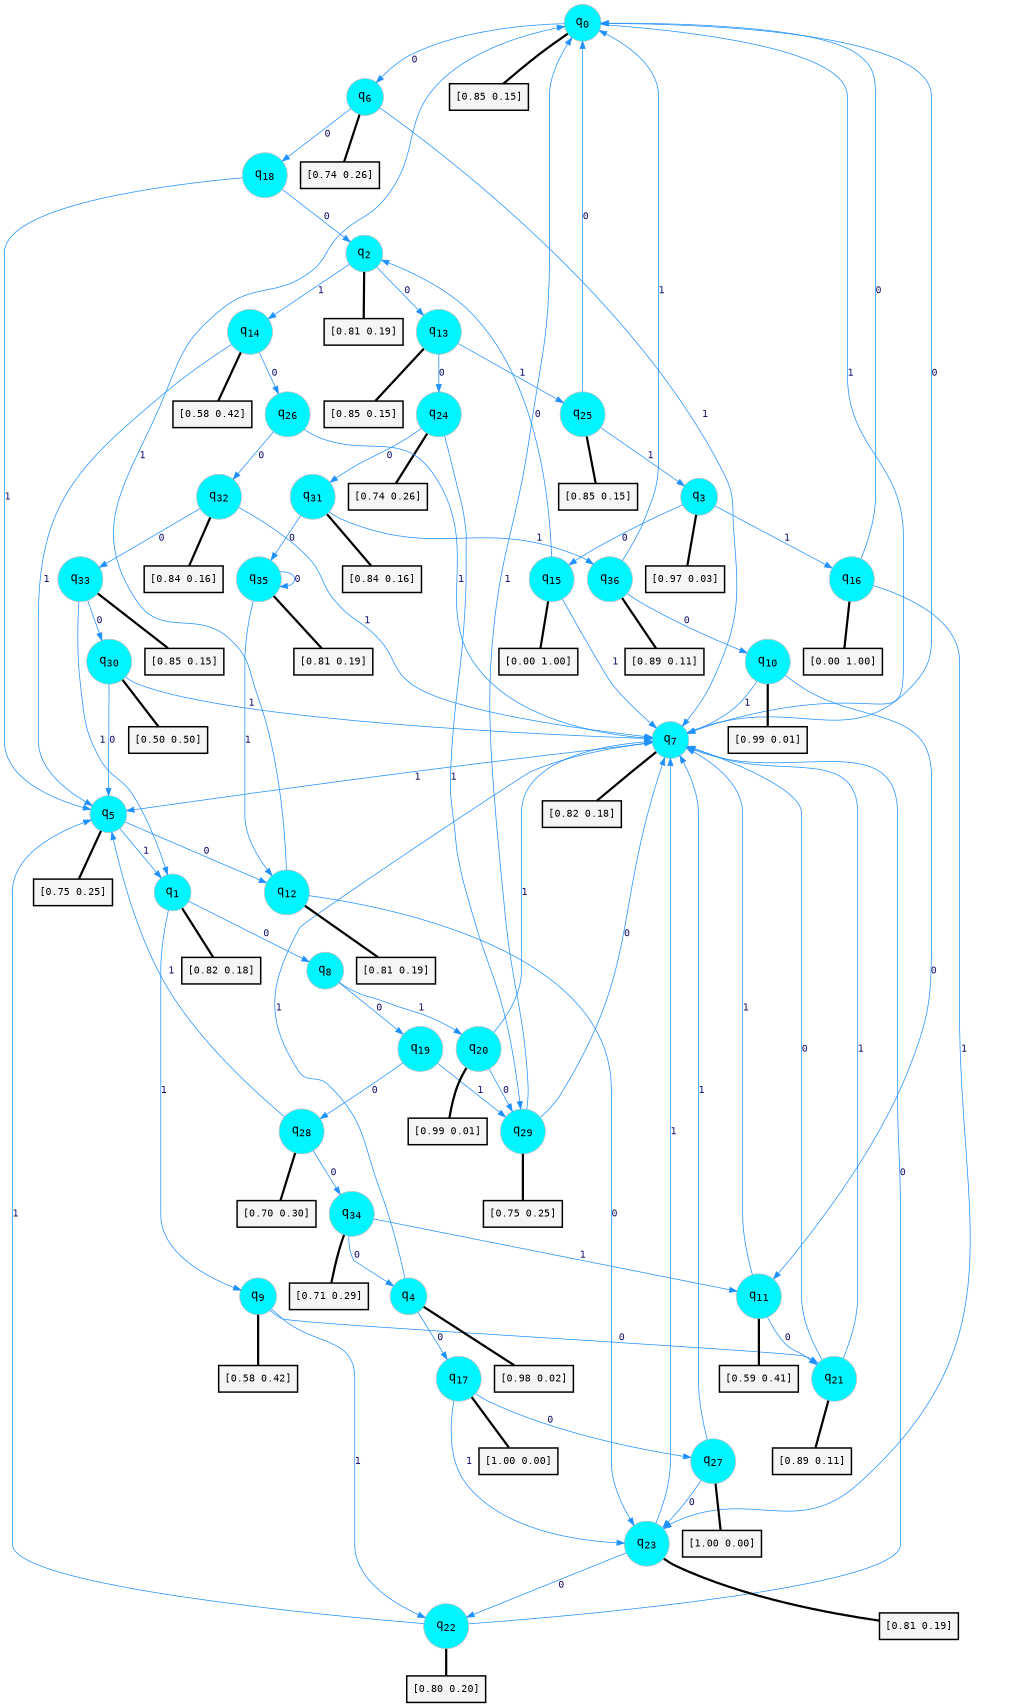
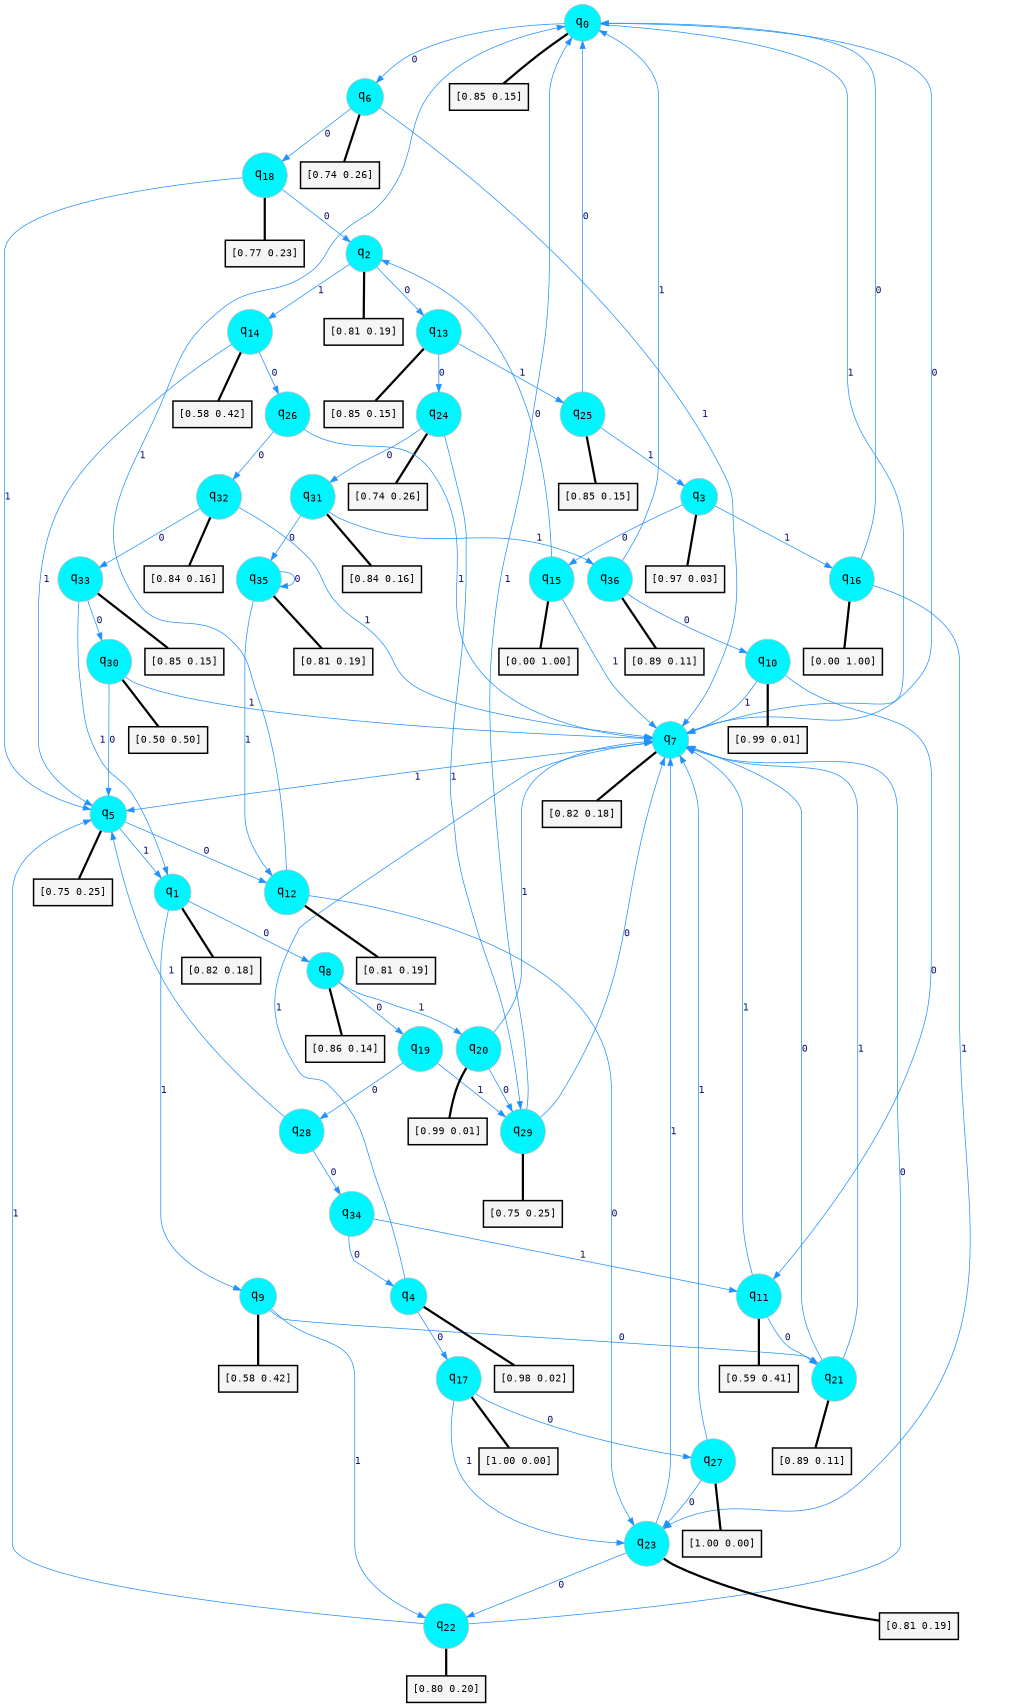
none -> (265, 254)
none -> (345, 1049)
(277, 1214) -> none
(329, 1296) -> none
